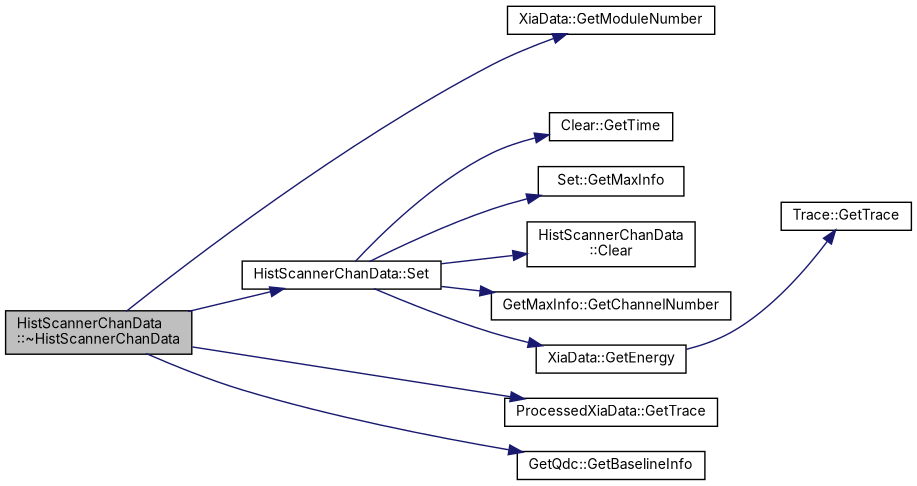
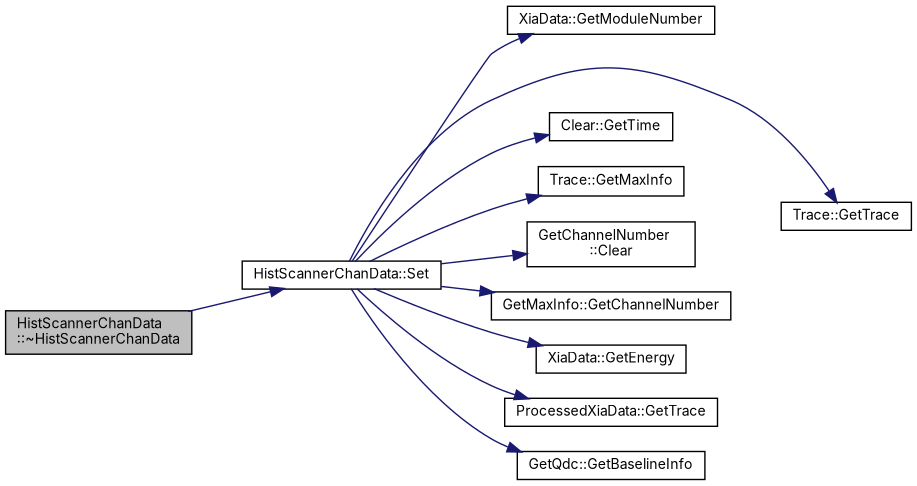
(331, 161) -> (449, 115)
(611, 181) -> (611, 181)
(611, 244) -> (611, 244)
(766, 308) -> (570, 73)
(351, 372) -> (431, 350)
(325, 412) -> (419, 379)
